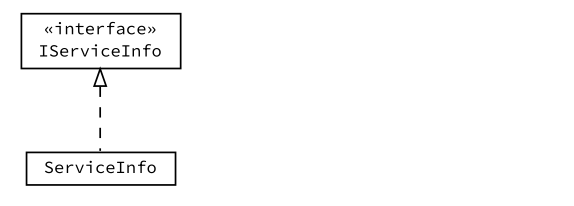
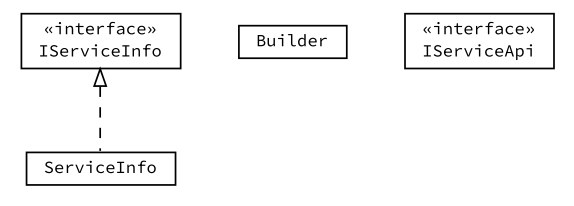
none -> (292, 41)
none -> (479, 41)
